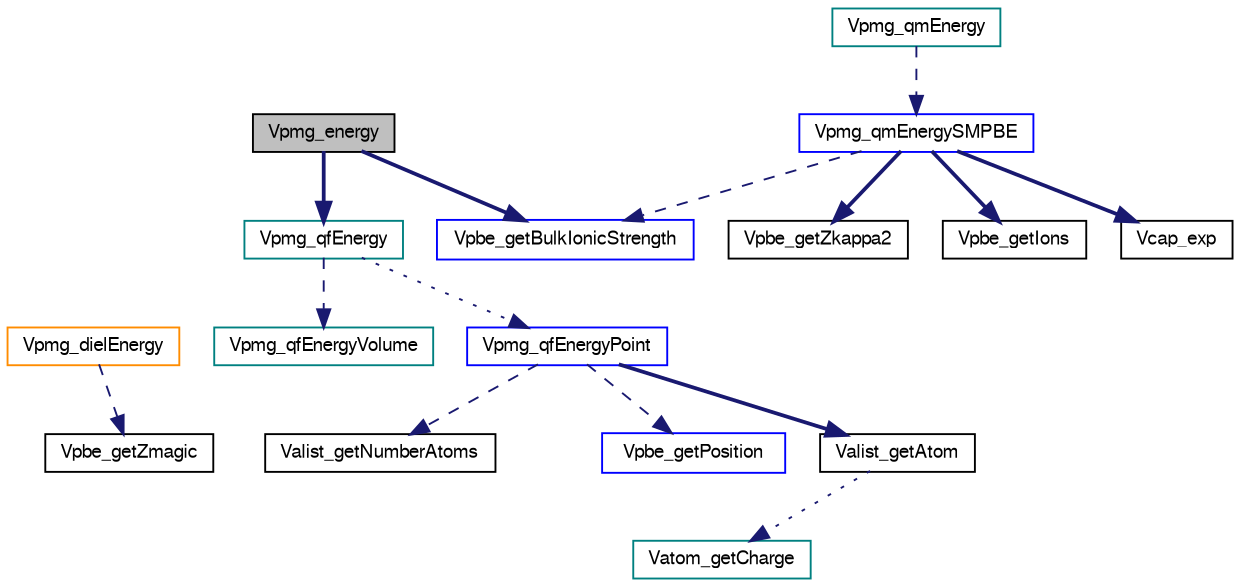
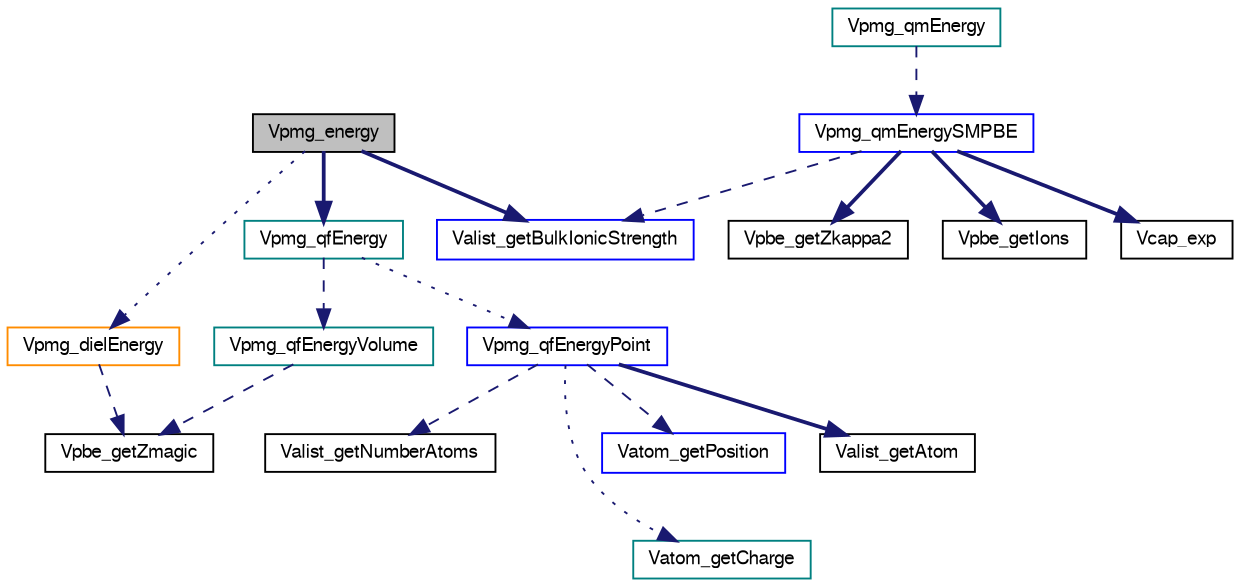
none -> (214, 232)
(565, 240) -> (565, 240)
none -> (235, 395)
(694, 453) -> (694, 453)
(818, 501) -> (583, 466)
